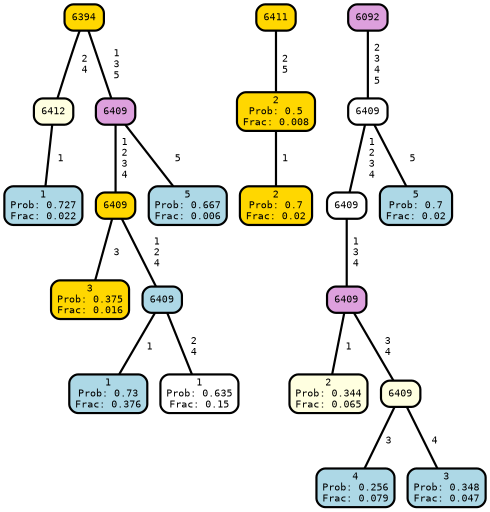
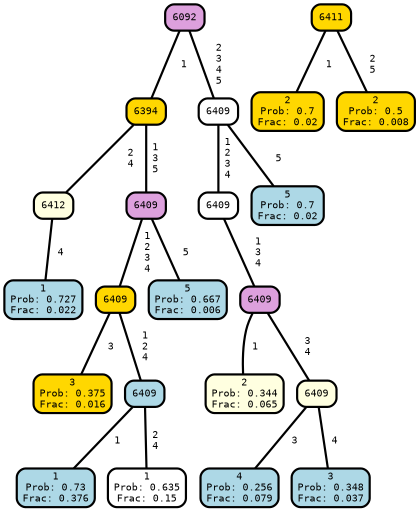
none -> (166, 64)
(58, 159) -> (58, 253)
(276, 159) -> (311, 61)
(447, 488) -> (331, 488)
